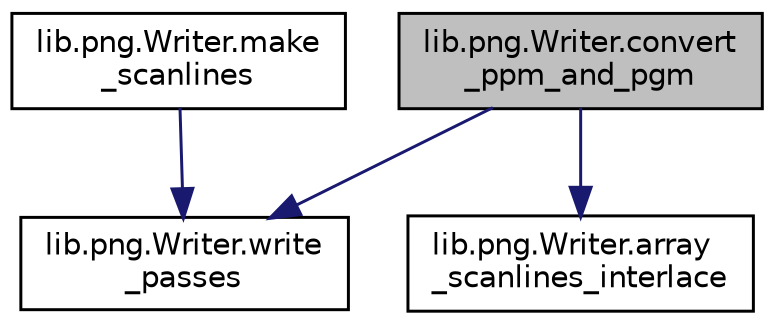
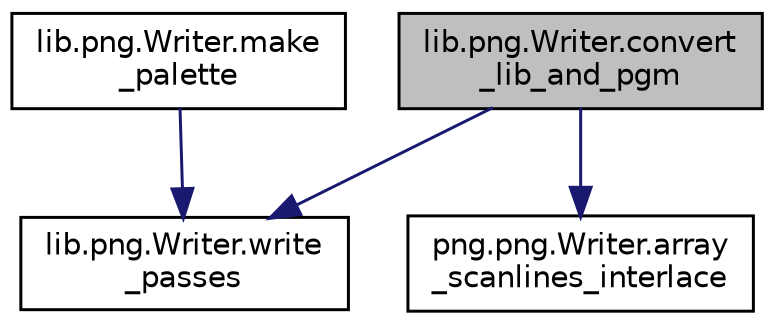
(179, 61) -> (179, 61)
(581, 61) -> (581, 61)
(581, 264) -> (581, 264)
